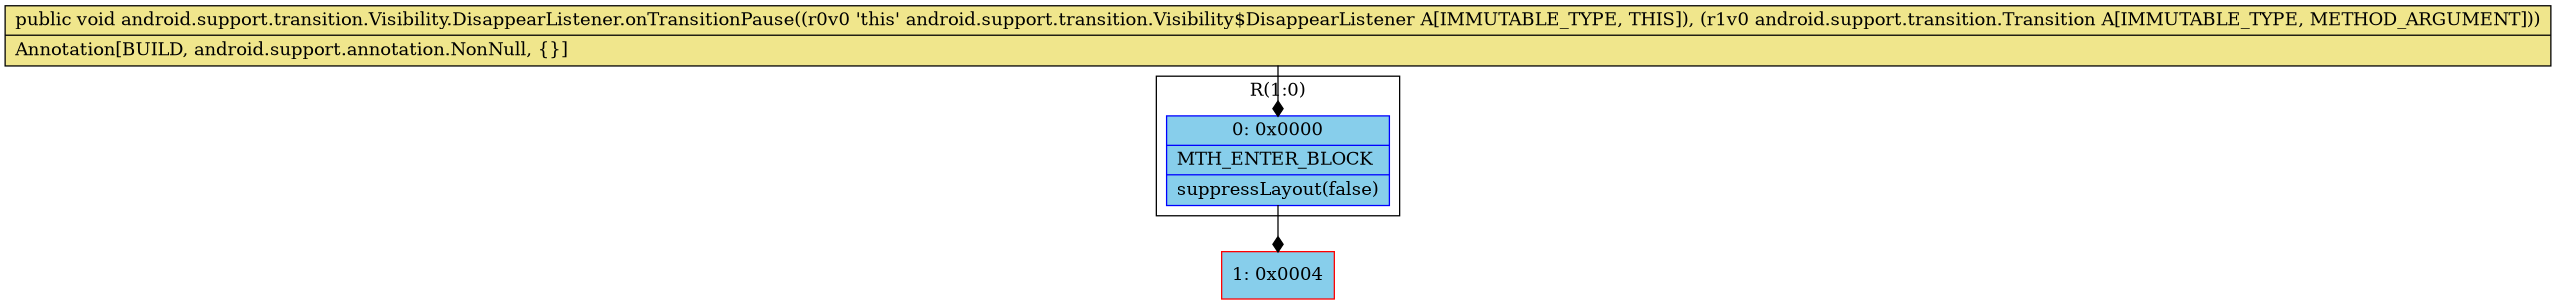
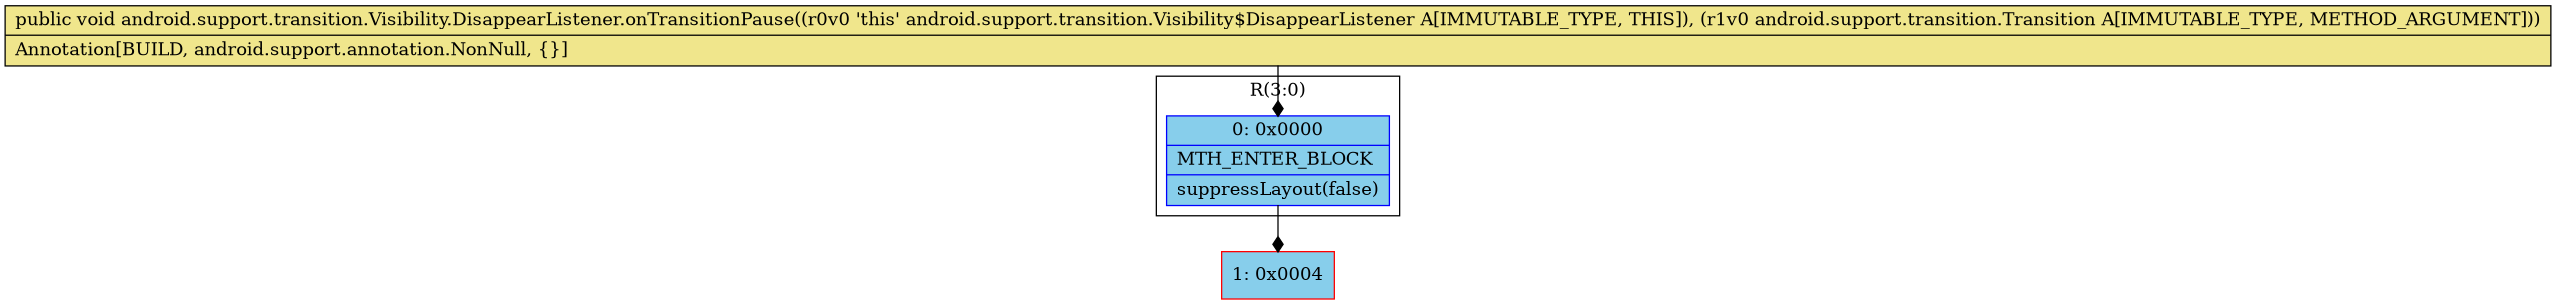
(1278, 91) -> (1278, 91)
